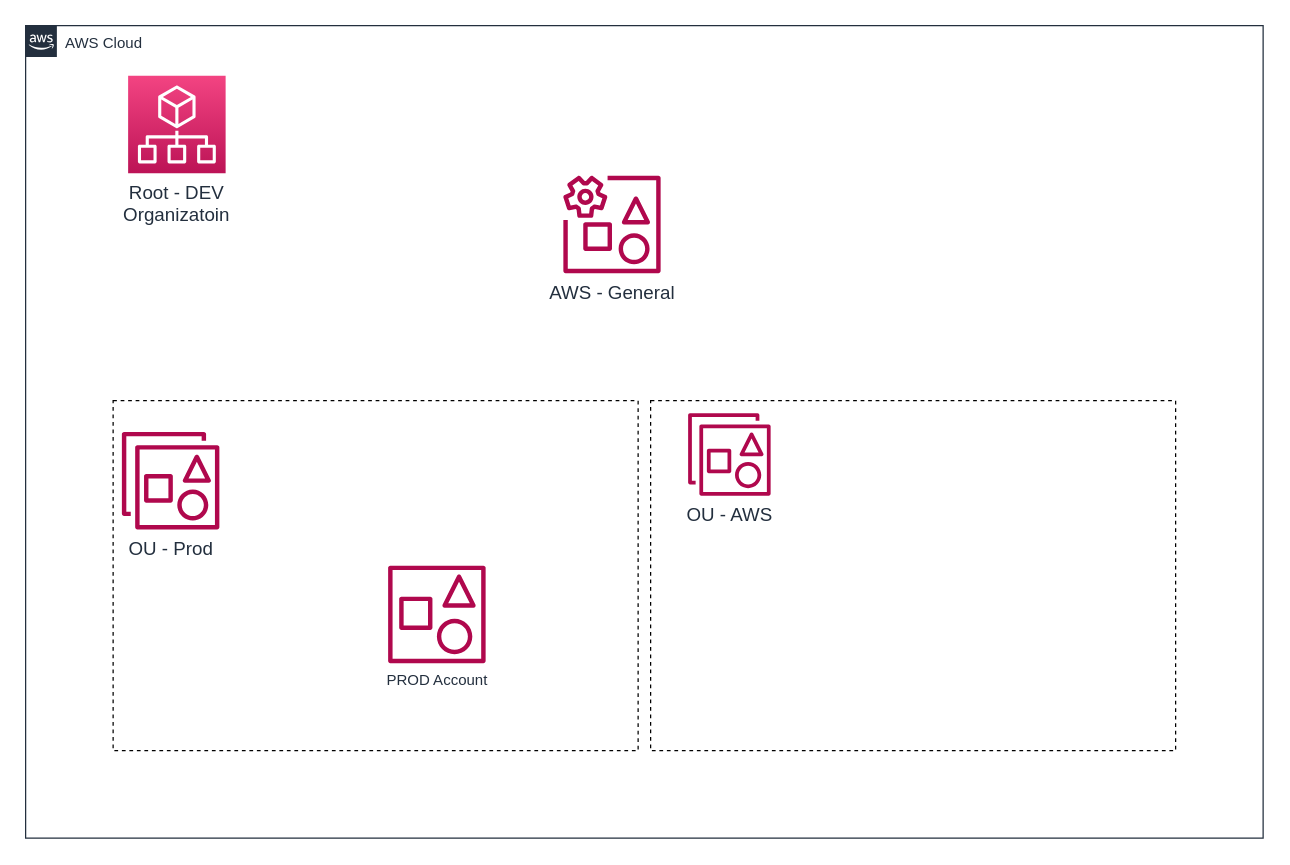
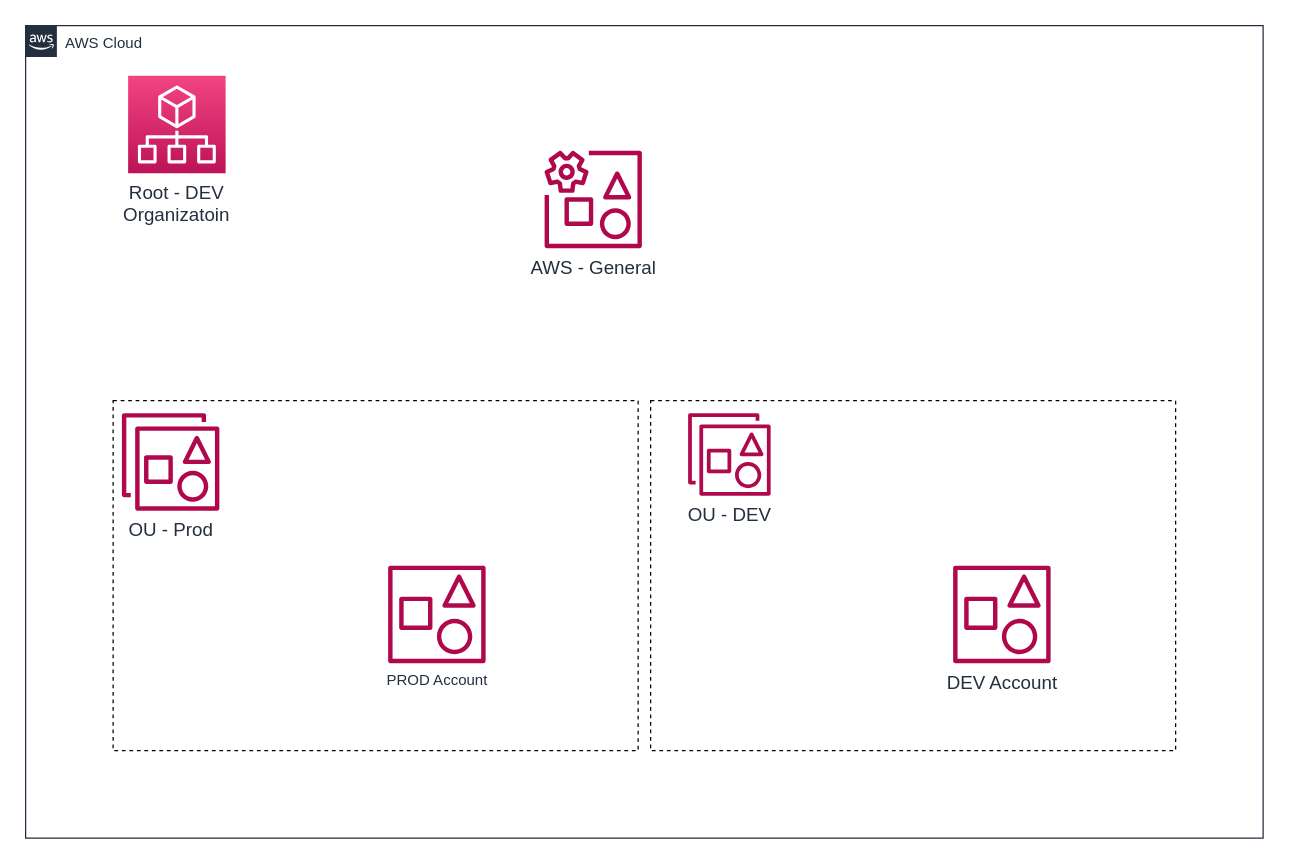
(612, 224) -> (593, 199)
(171, 481) -> (171, 462)
(730, 516) -> (730, 516)
none -> (1002, 614)
